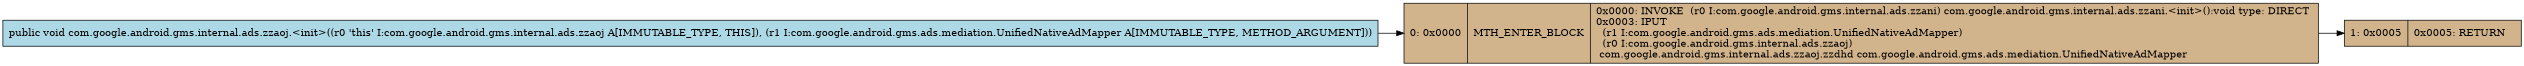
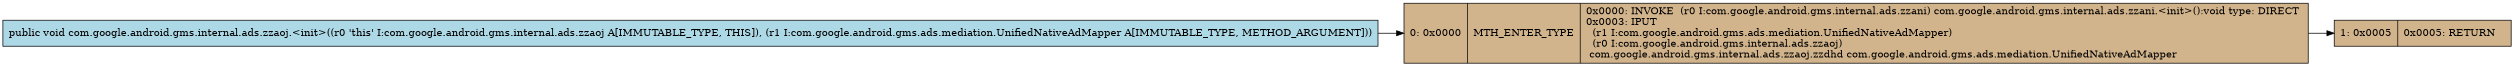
(1529, 33) -> (1524, 33)
